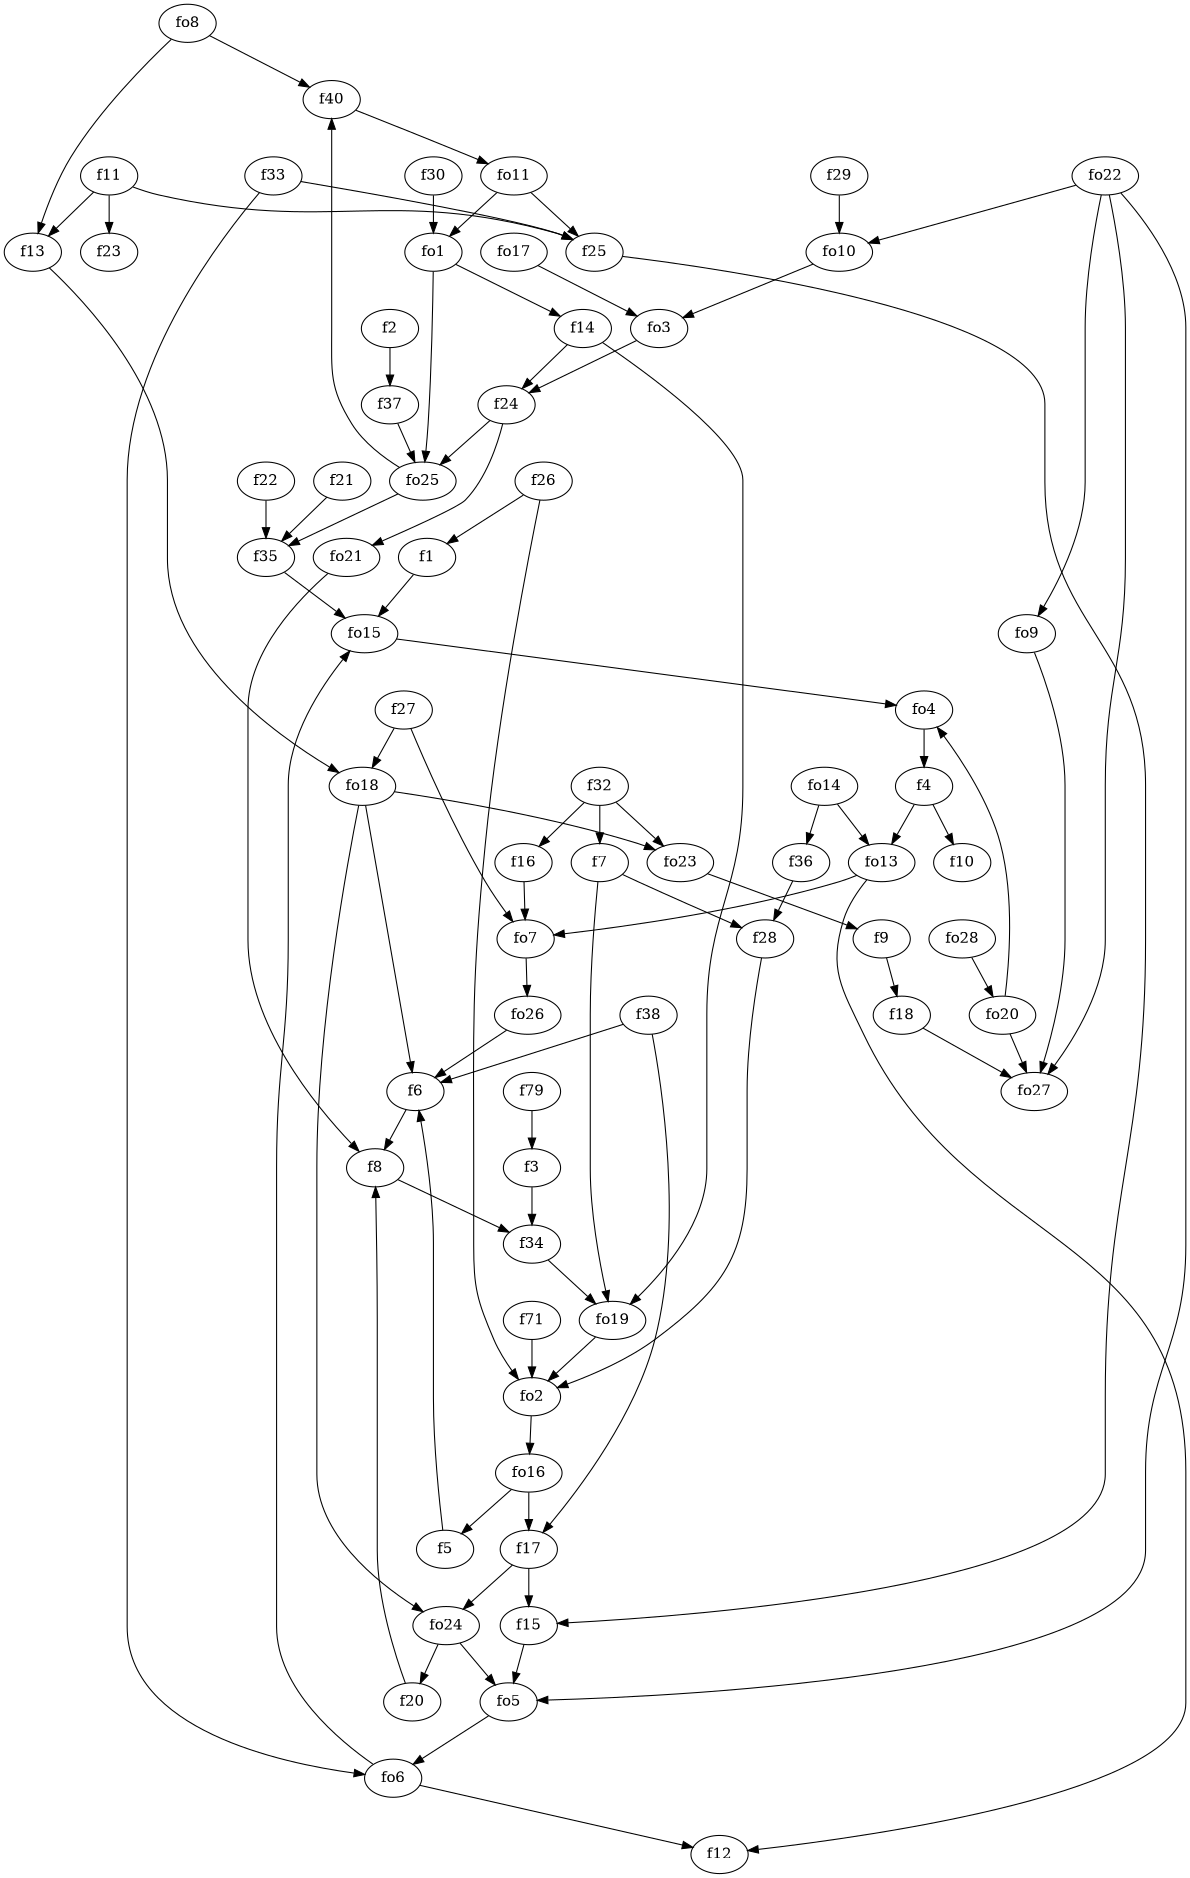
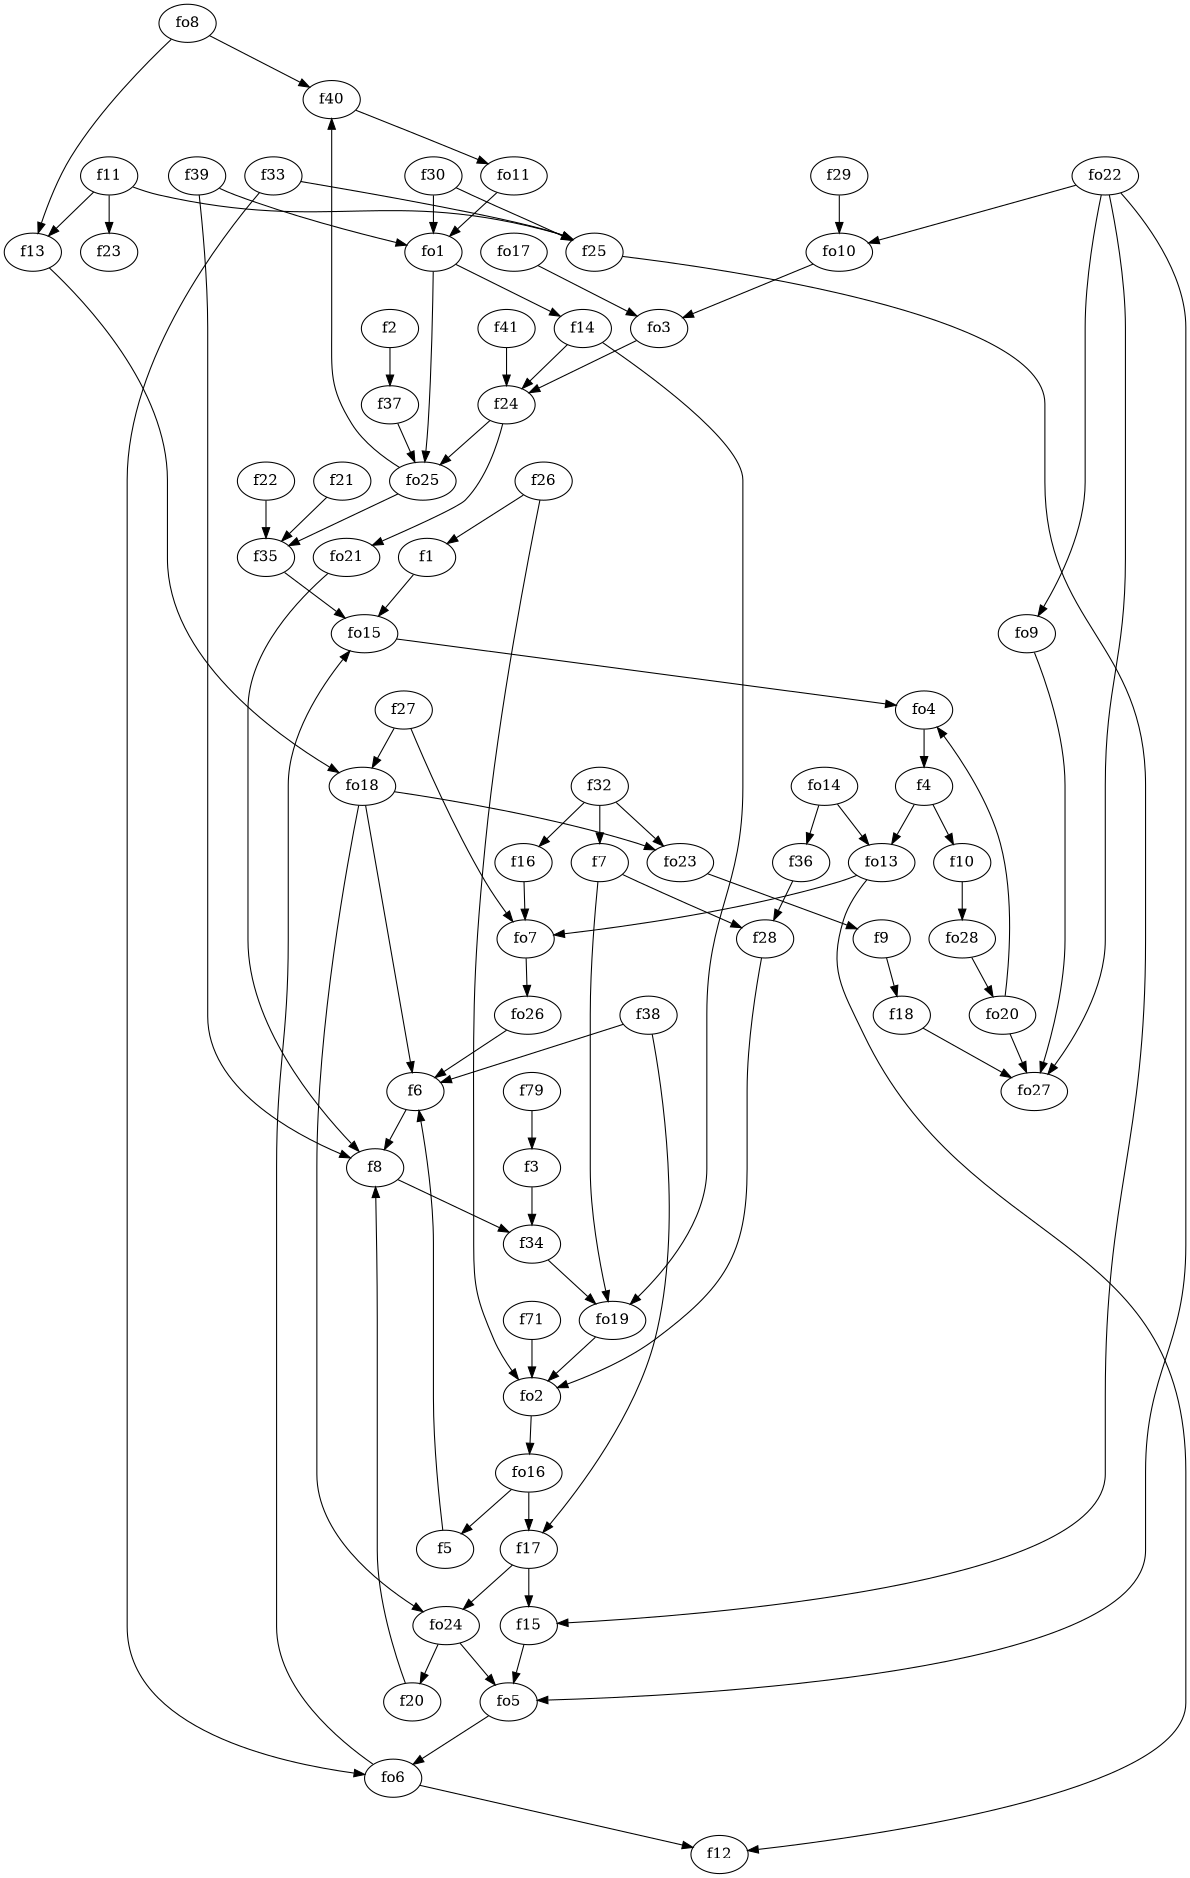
none -> (197, 176)
(551, 211) -> (509, 212)
none -> (507, 329)
none -> (962, 896)
